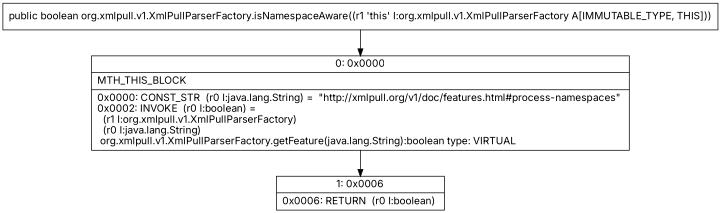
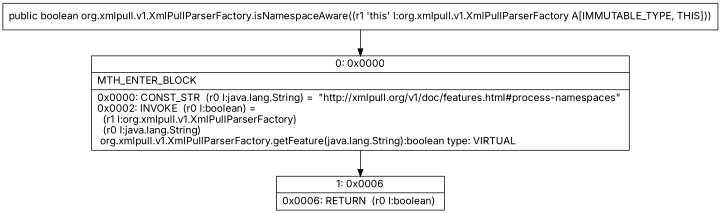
(142, 81) -> (147, 81)
